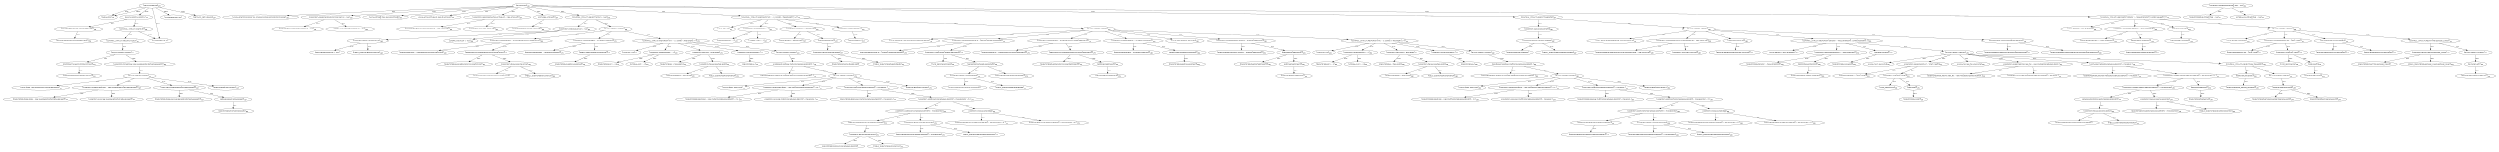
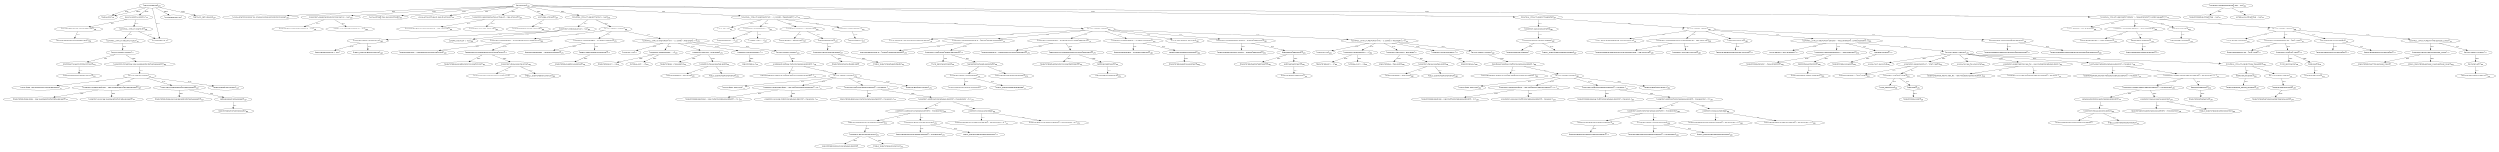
(2325, 99) -> none
